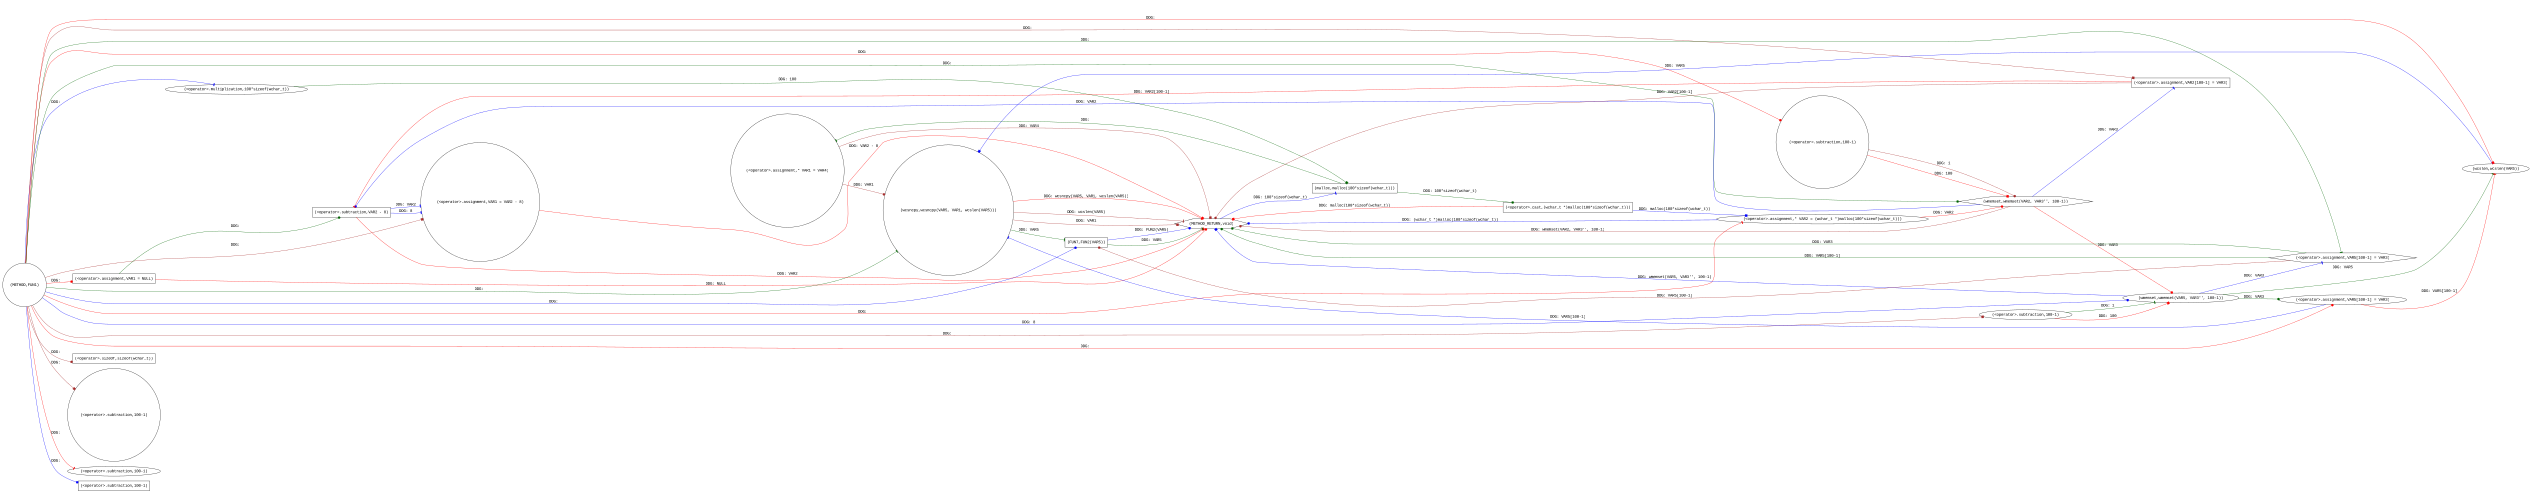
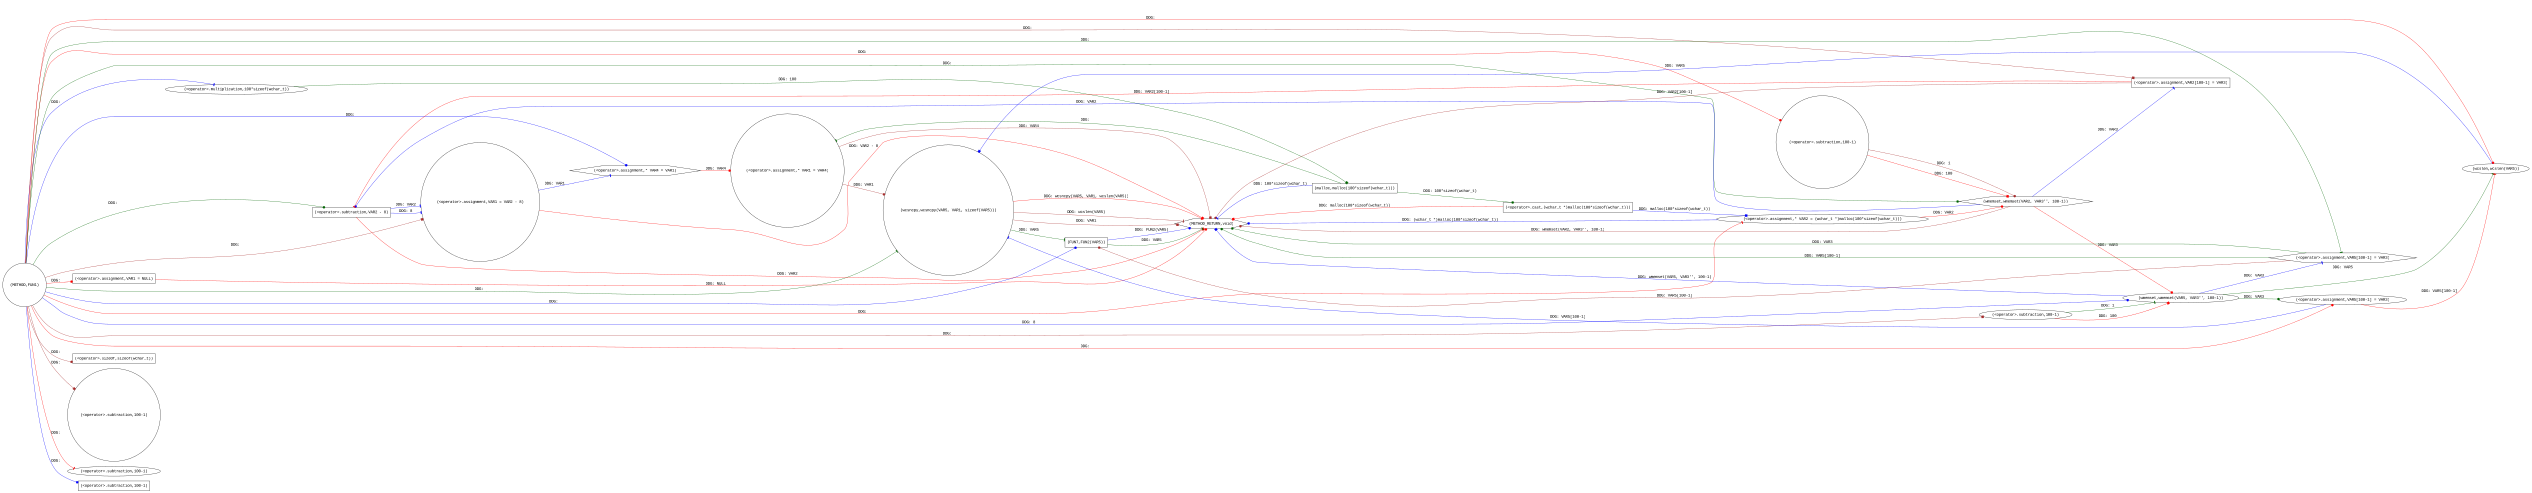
(1189, 20) -> (1189, 20)
none -> (635, 171)
(1276, 201) -> (1261, 192)
(948, 210) -> (948, 210)
(224, 231) -> (169, 203)
